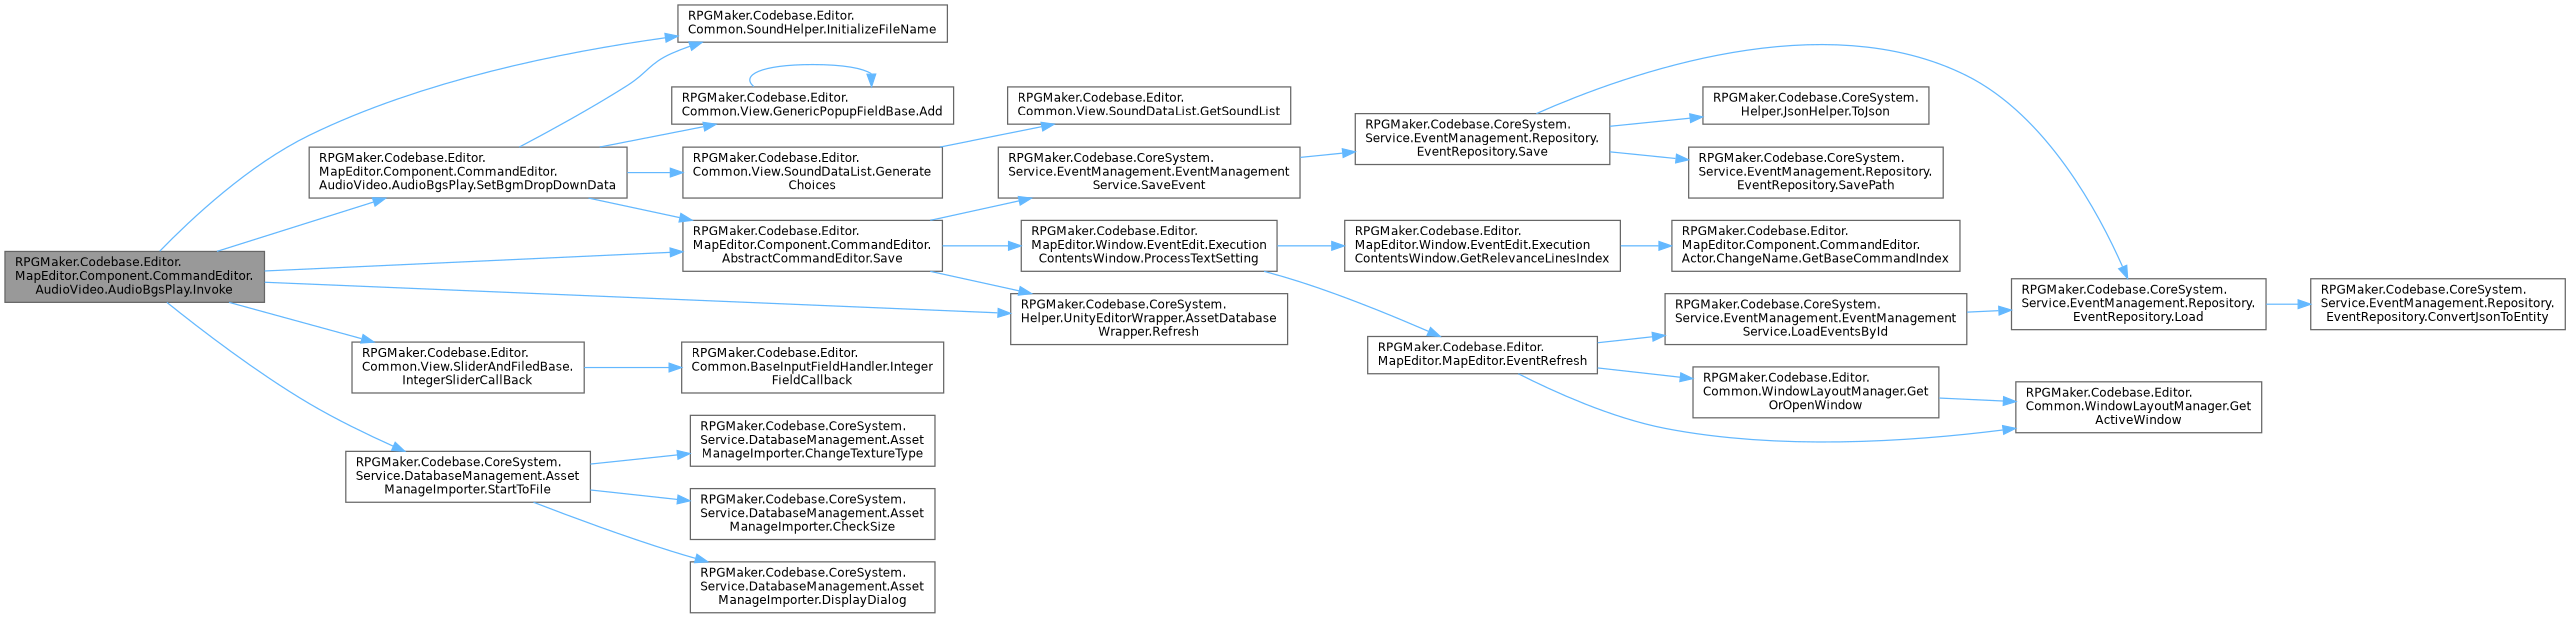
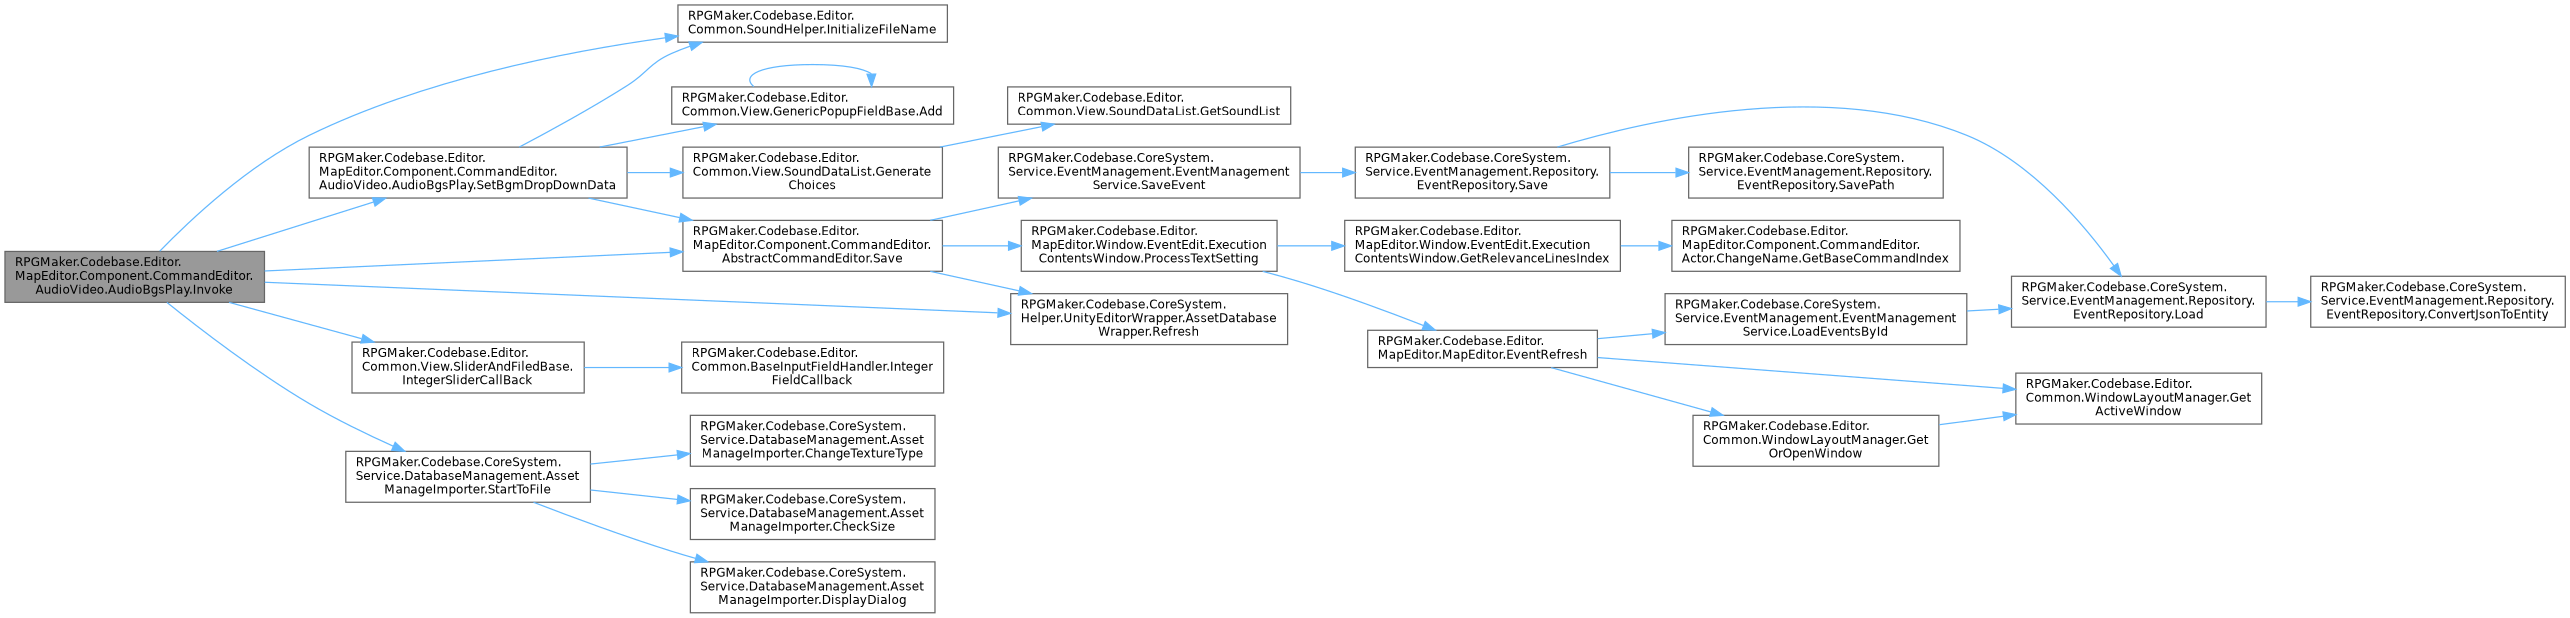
(1816, 106) -> none
